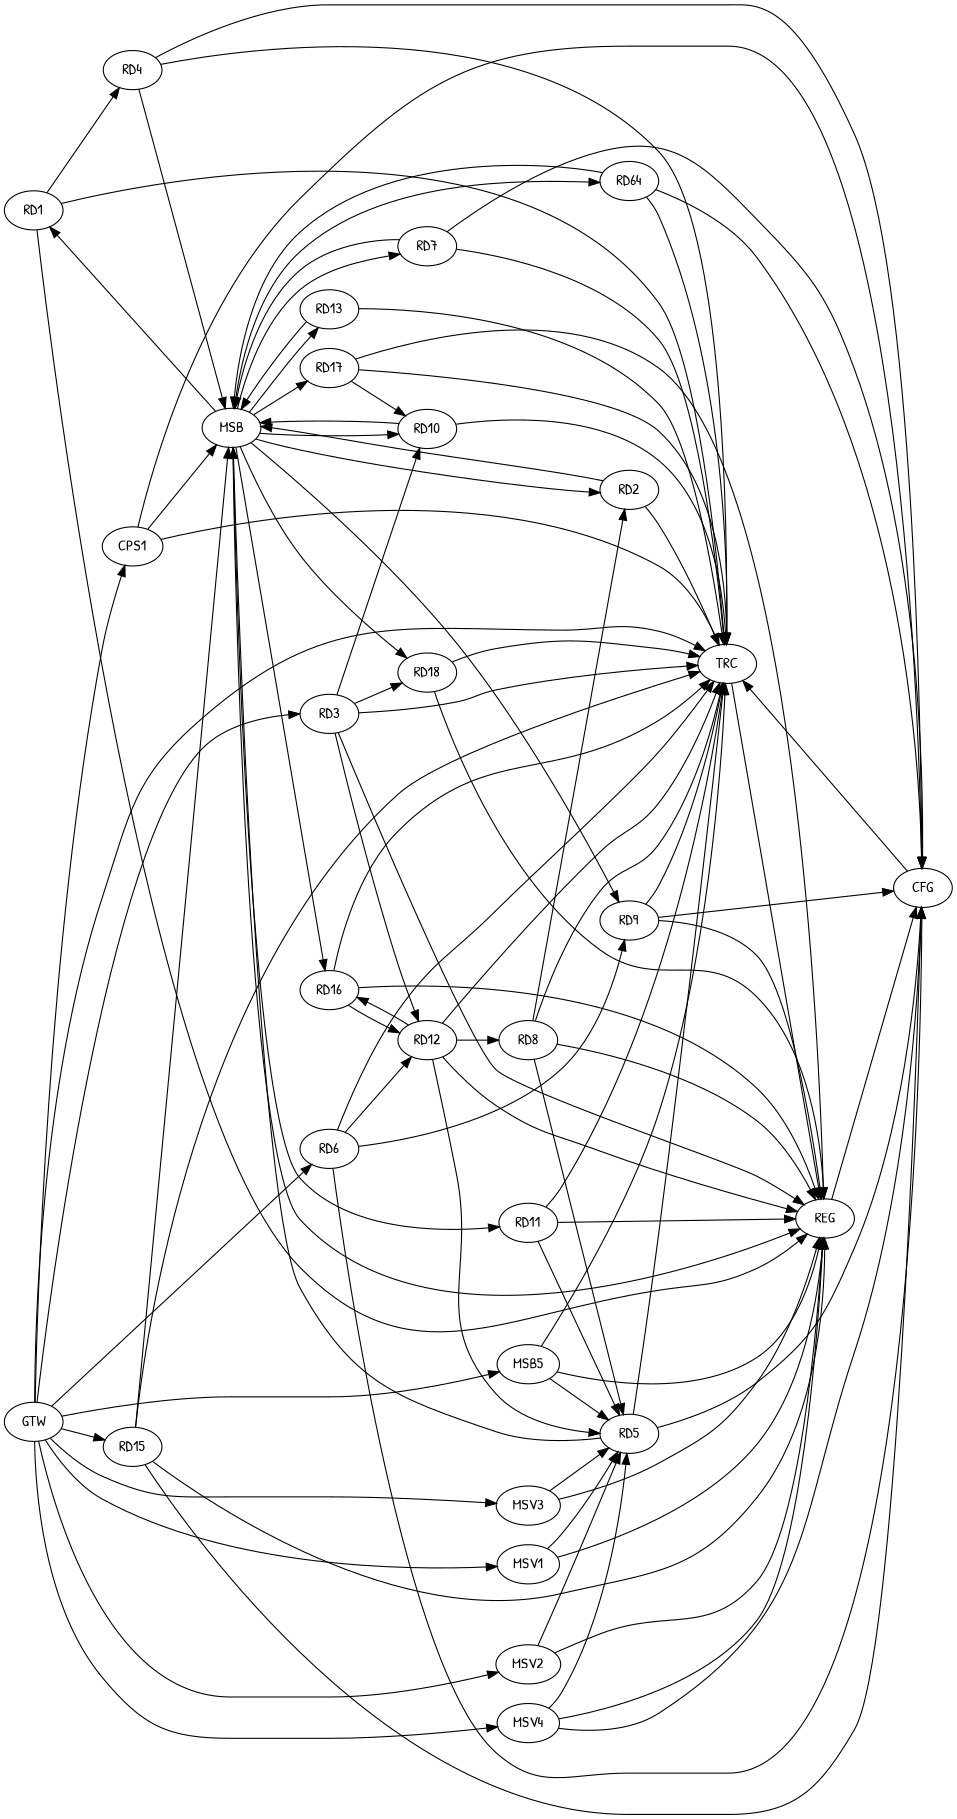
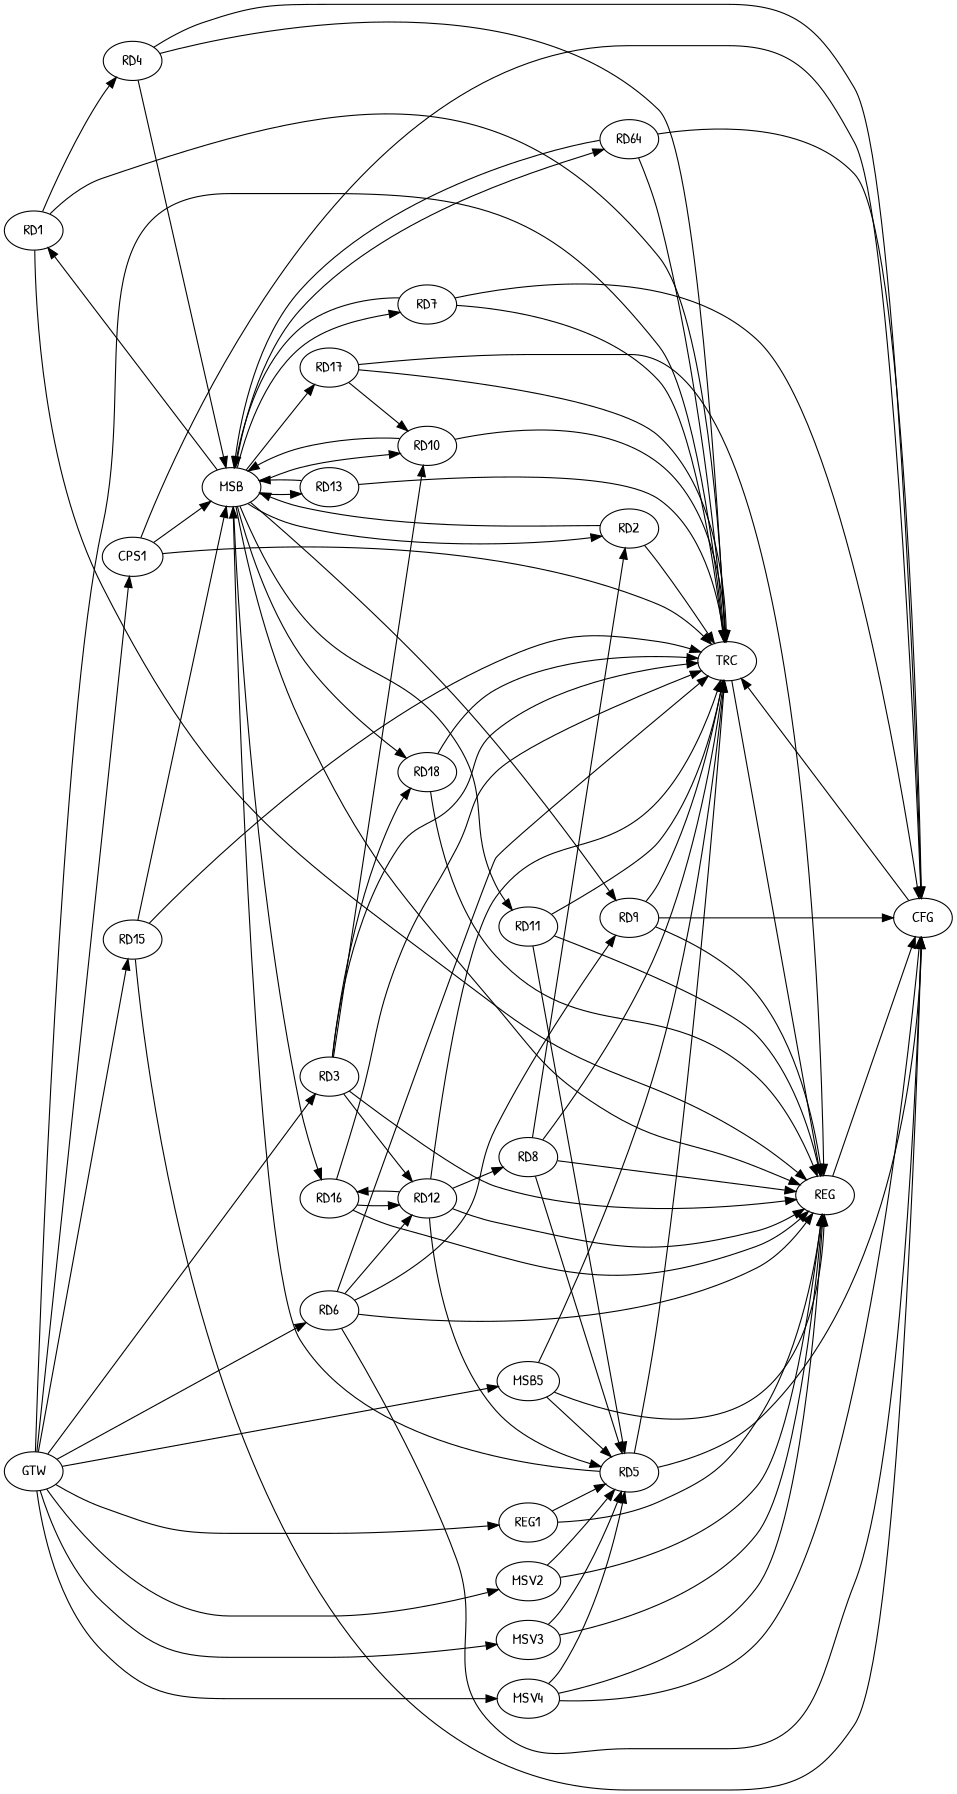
(528, 1564) -> (528, 1522)
(583, 1589) -> (606, 1312)
